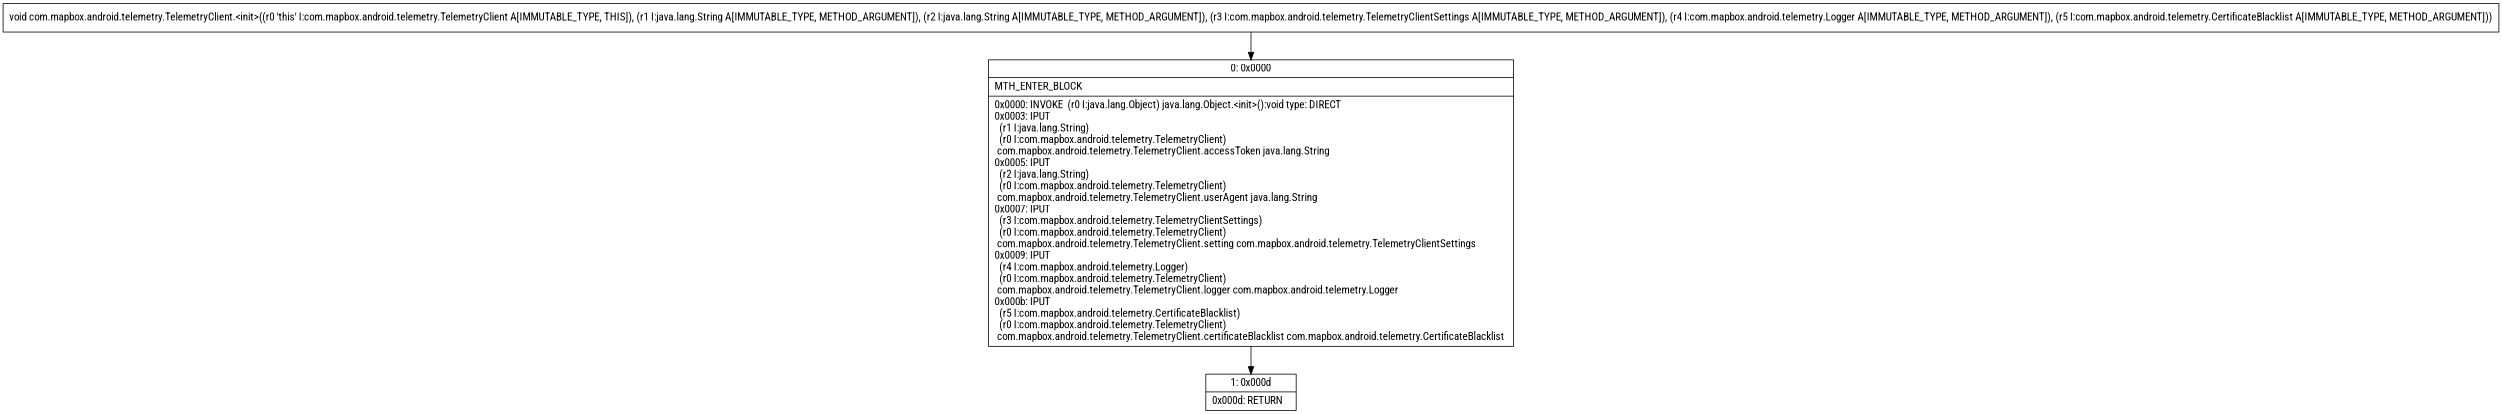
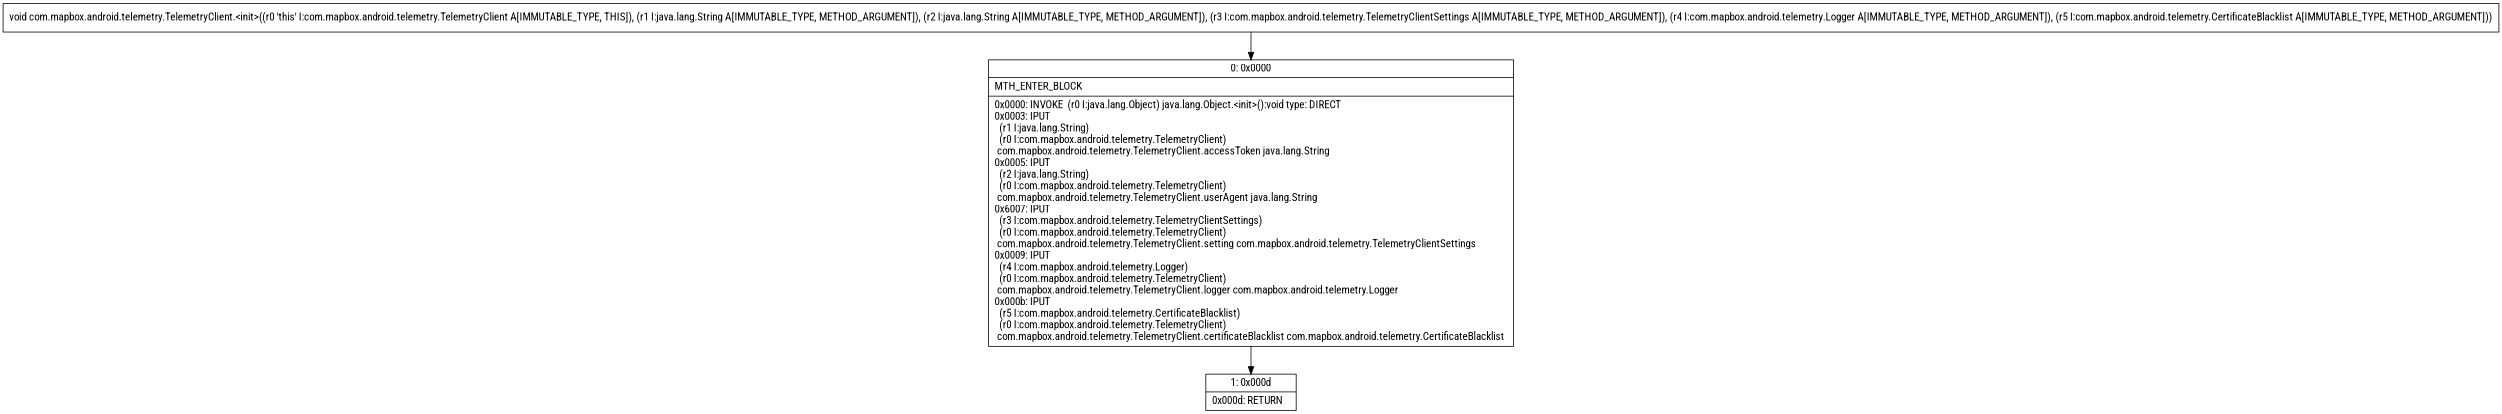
(1025, 209) -> (1025, 209)
